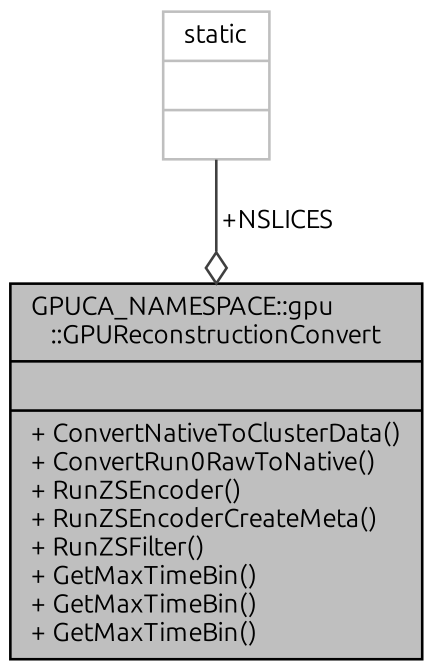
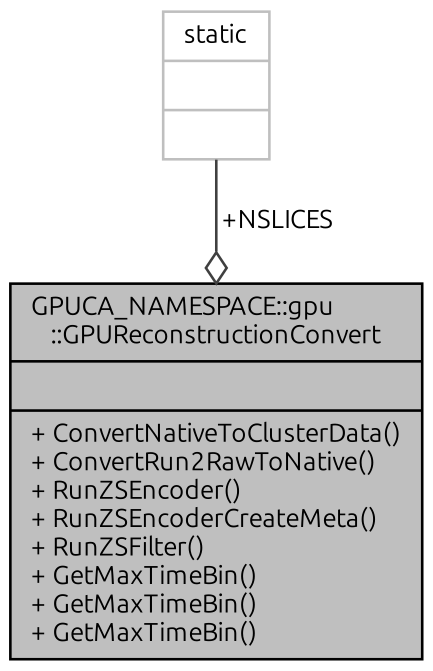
(203, 462) -> (203, 462)
